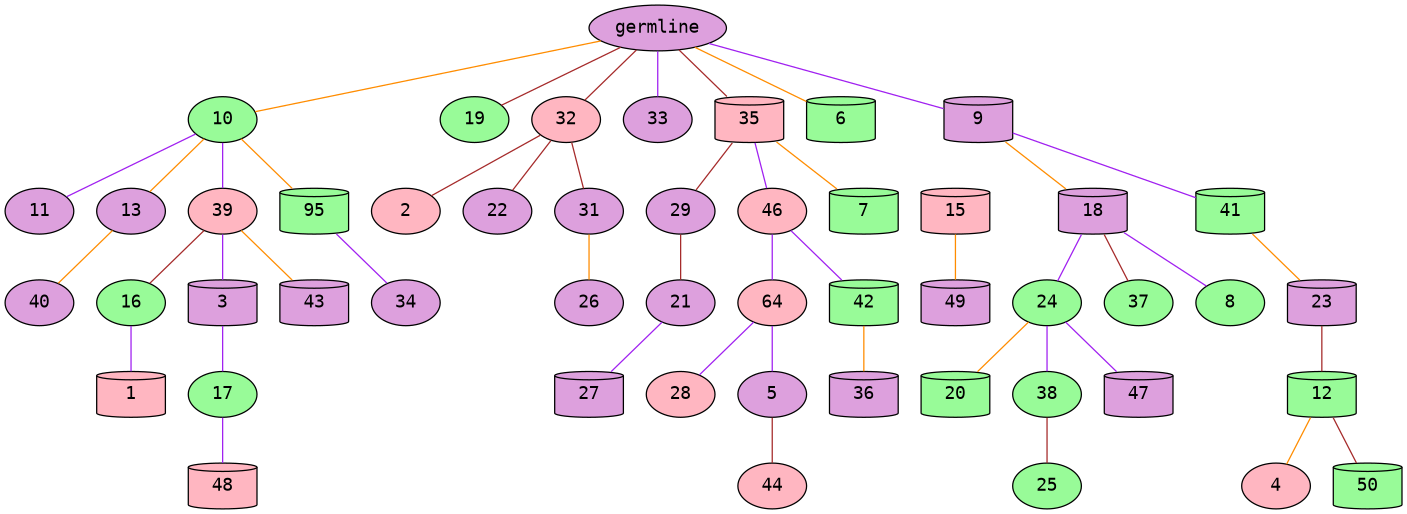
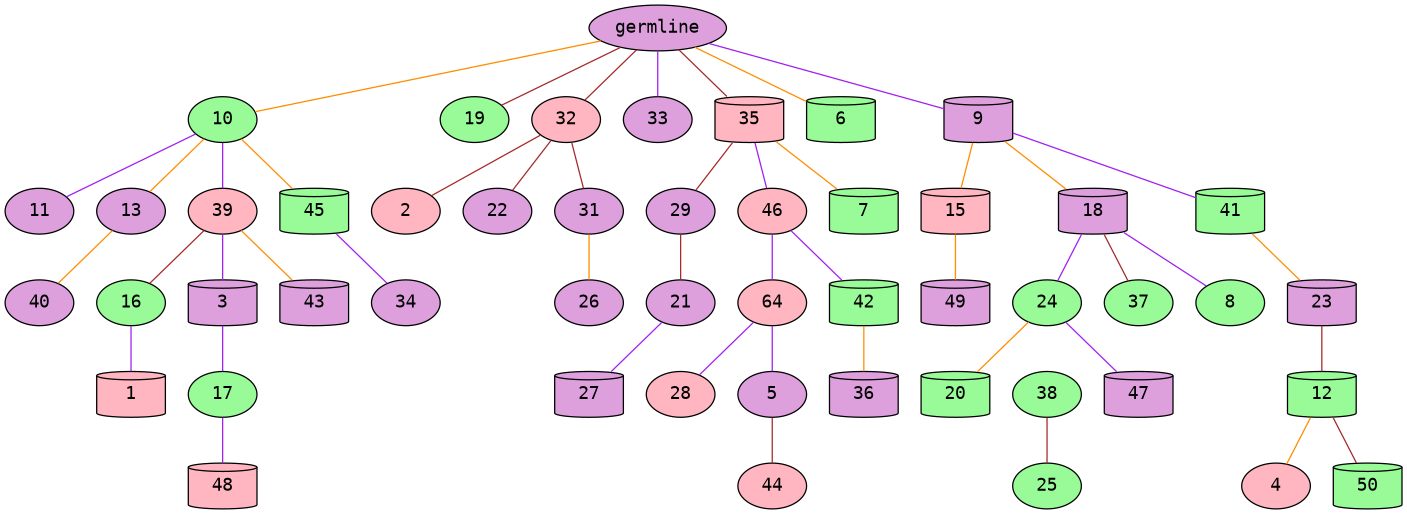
none -> (967, 166)
(314, 211) -> (314, 211)
(1047, 349) -> none
